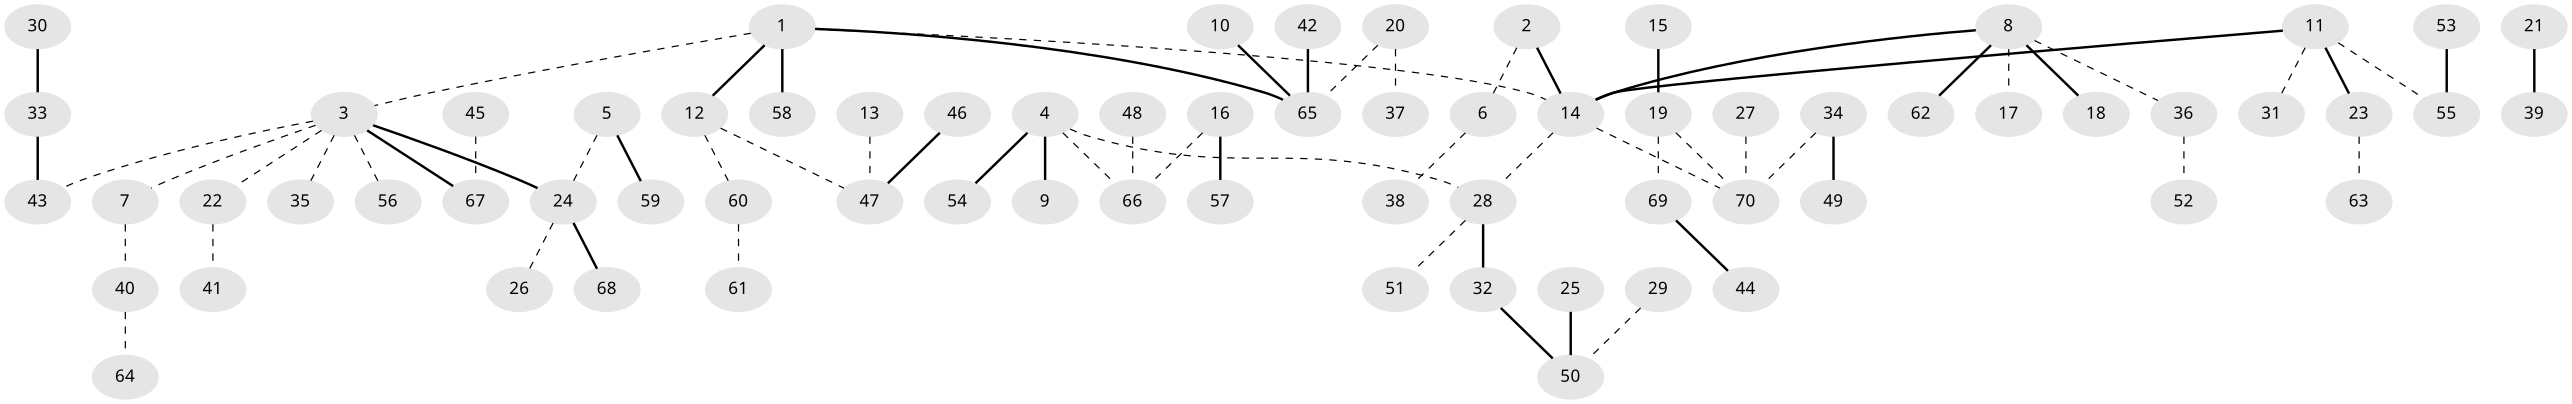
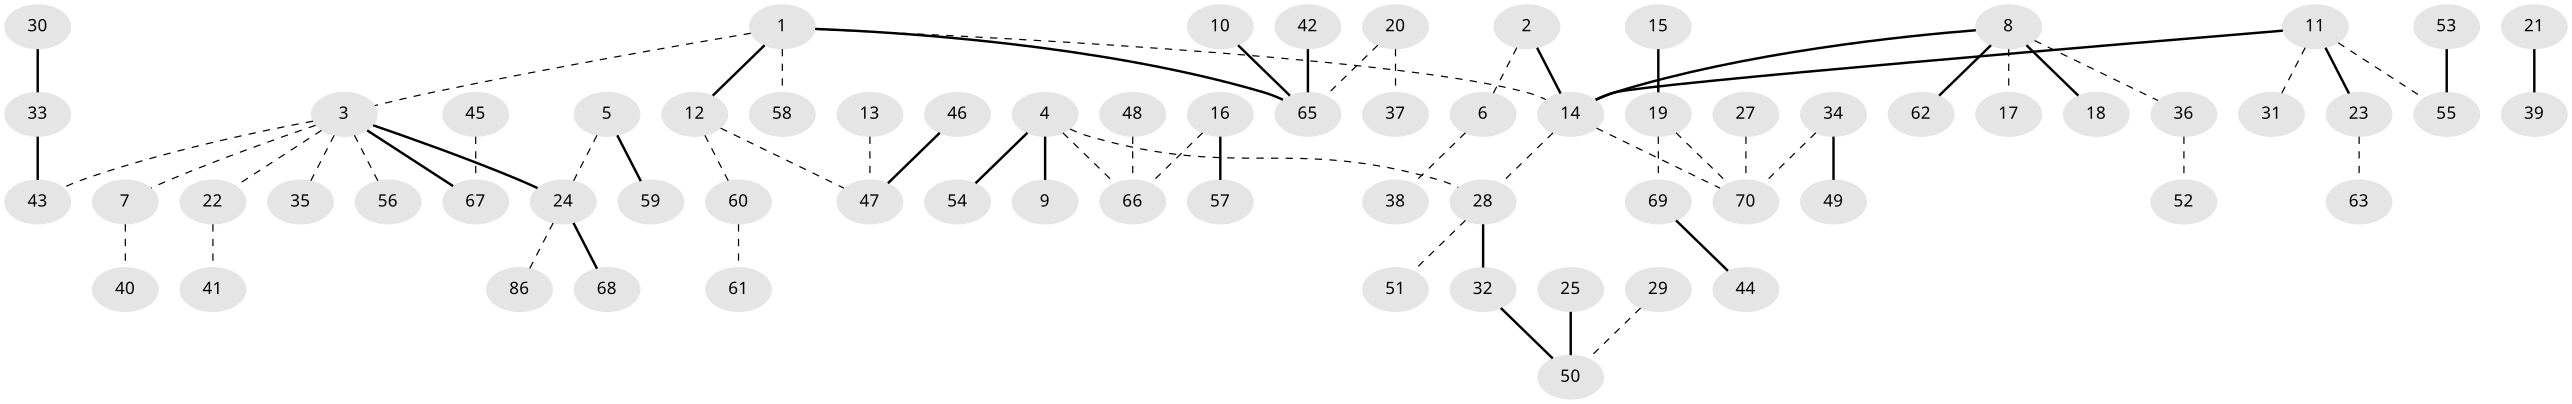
(782, 71) -> (782, 71)
(520, 290) -> (520, 290)
(125, 377) -> none
